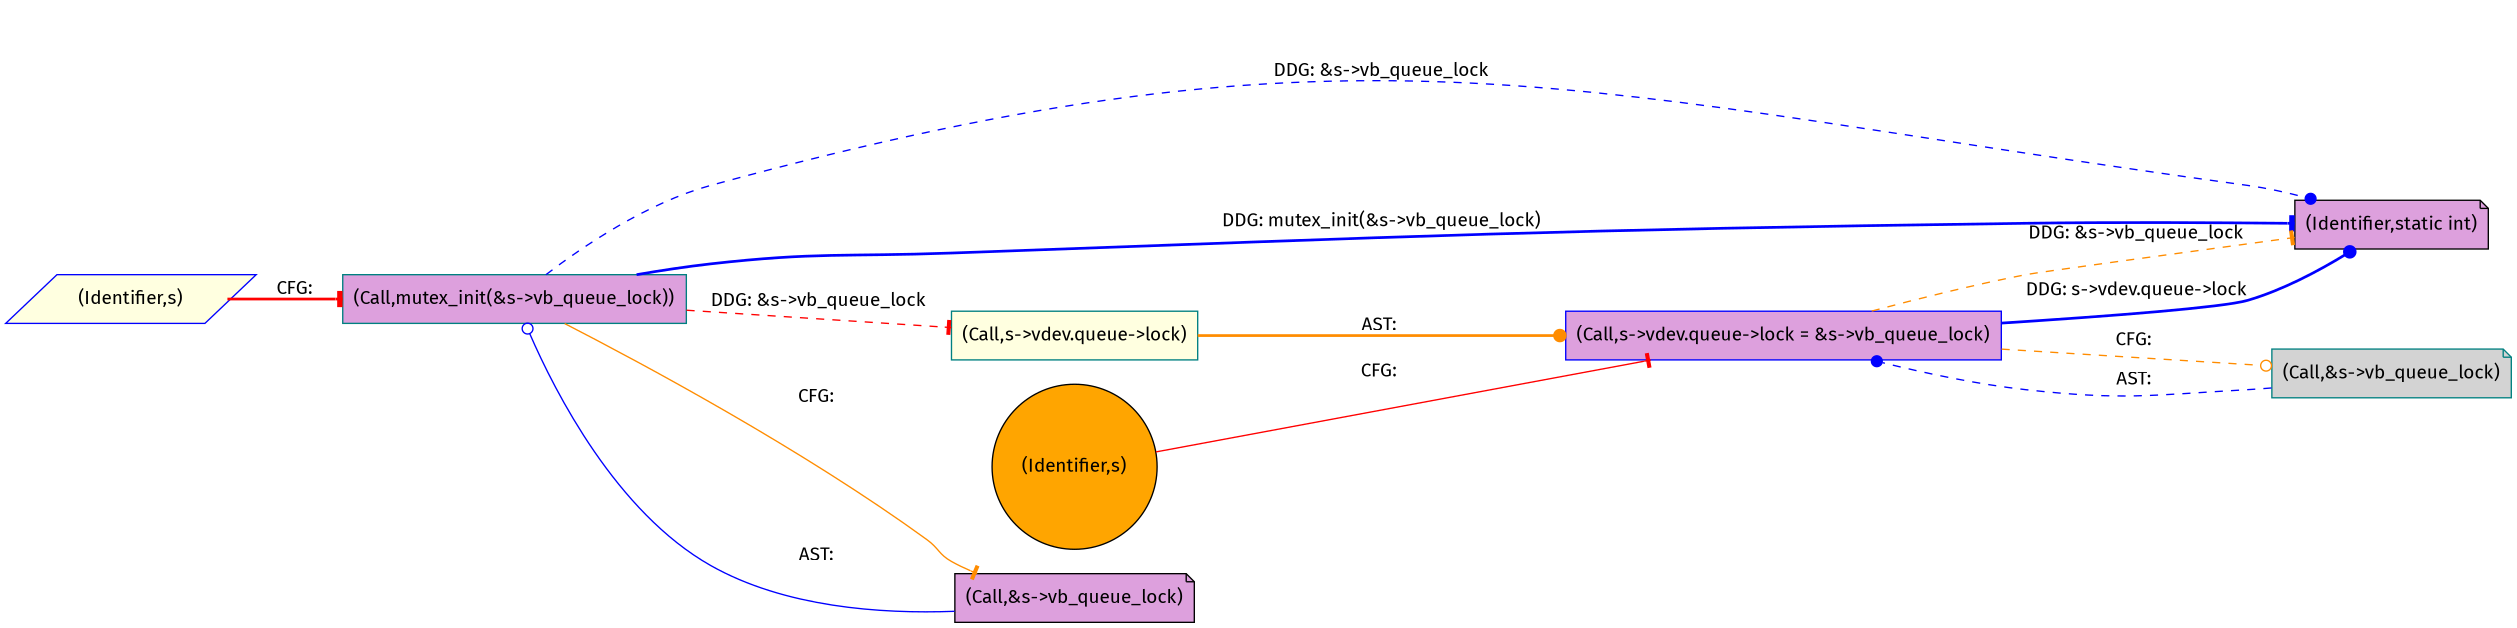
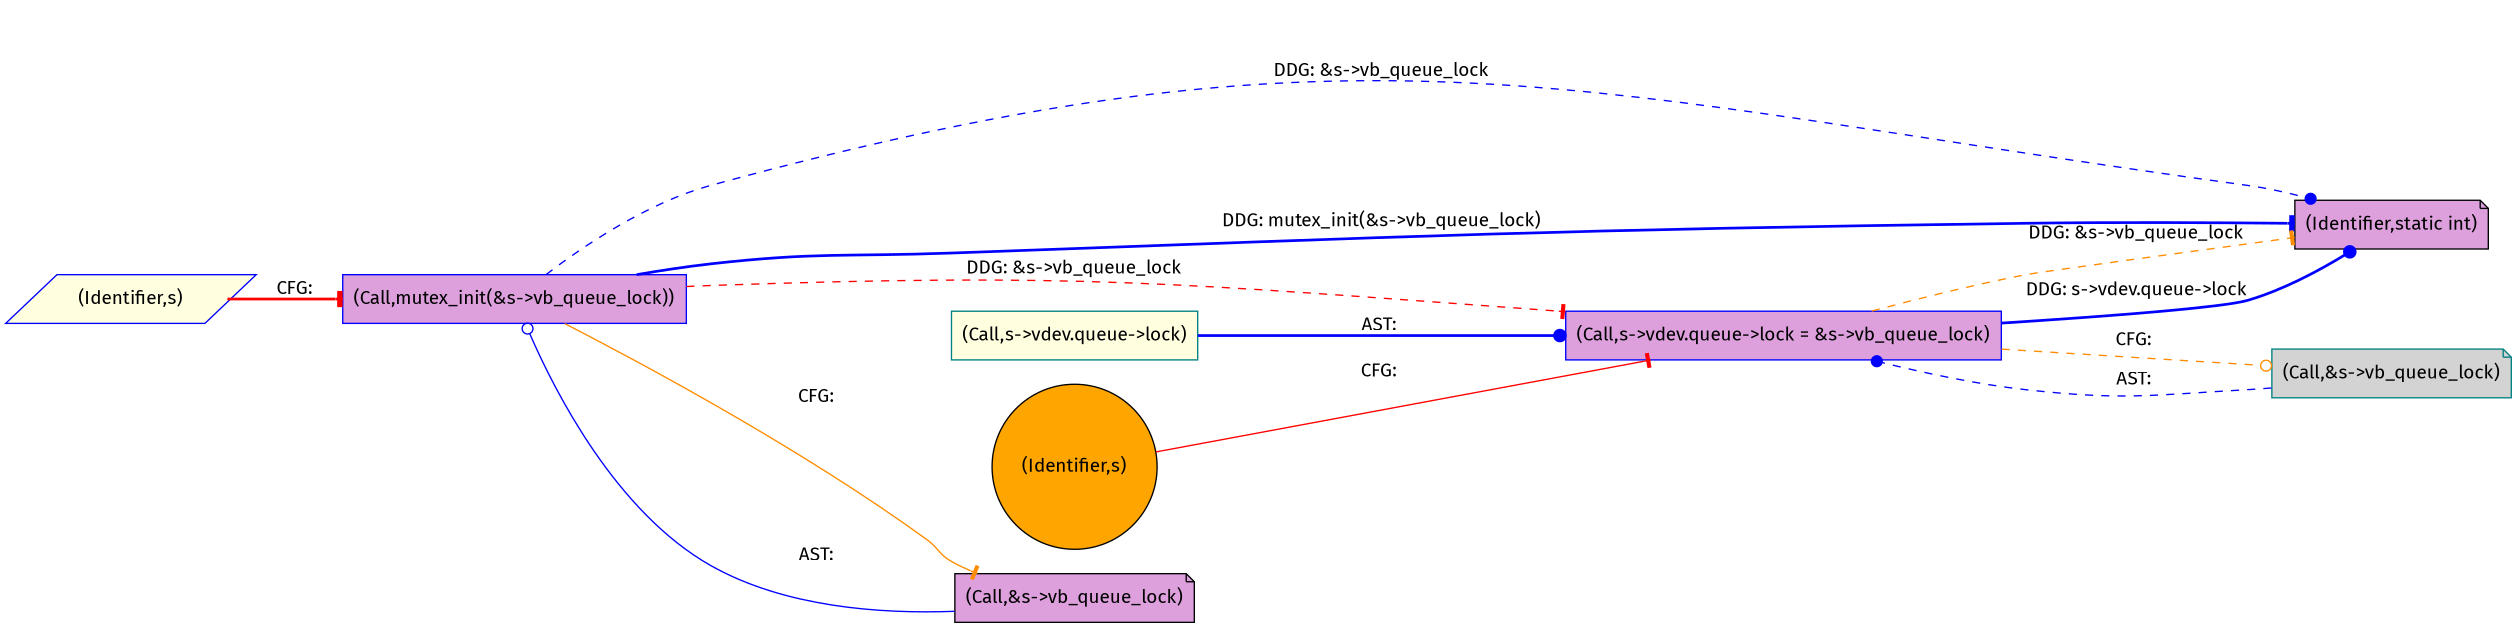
(515, 299) -> (515, 299)
(816, 319) -> (1123, 283)
(1376, 336) -> (1376, 336)
